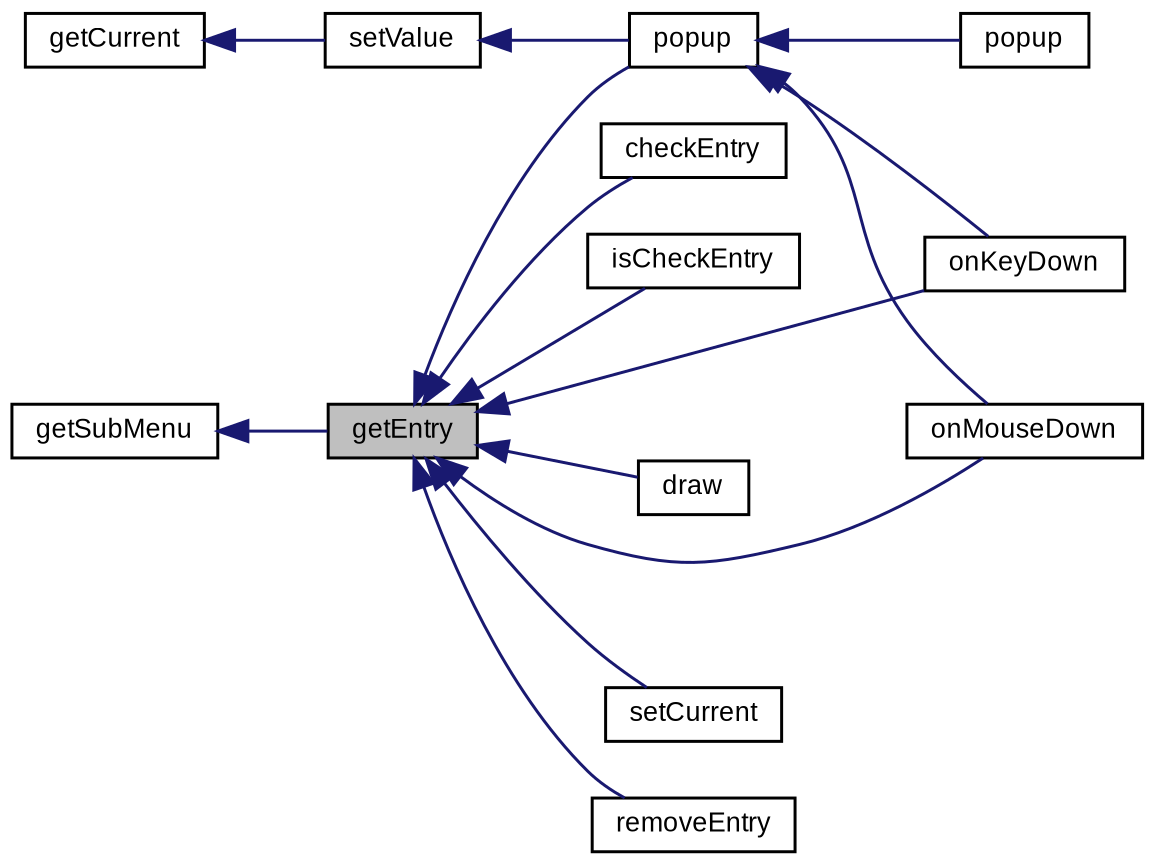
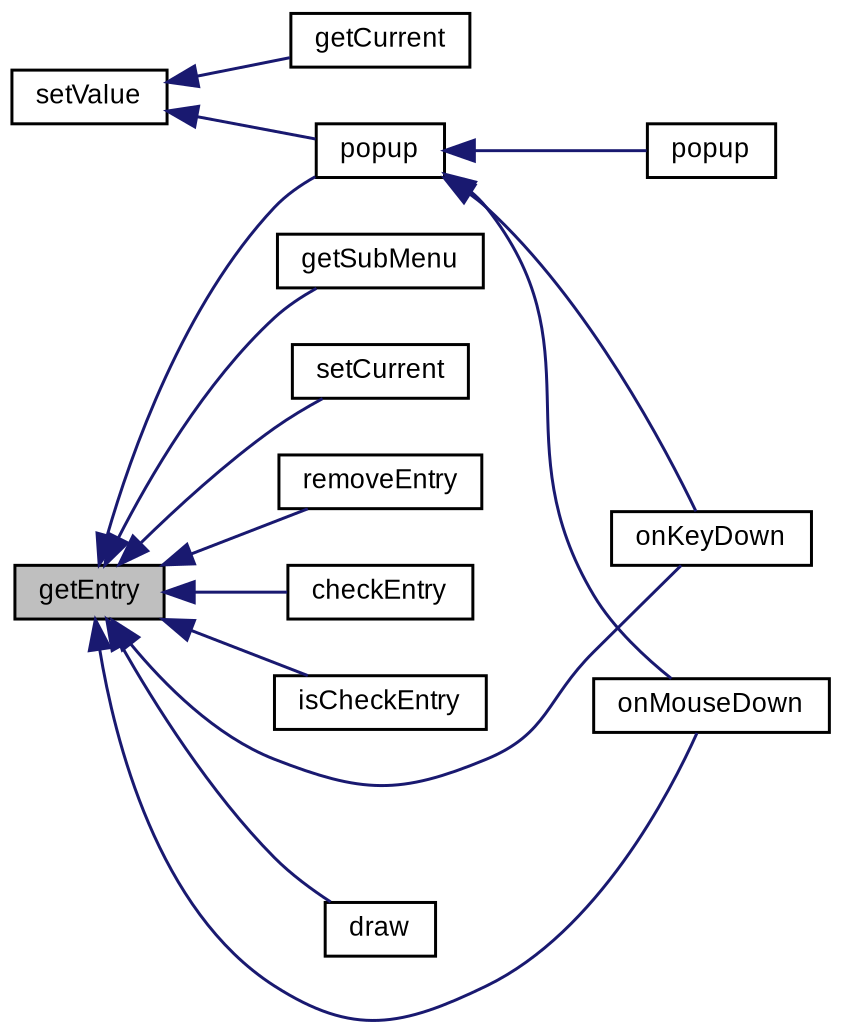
(280, 40) -> (243, 67)
(288, 431) -> (202, 400)
